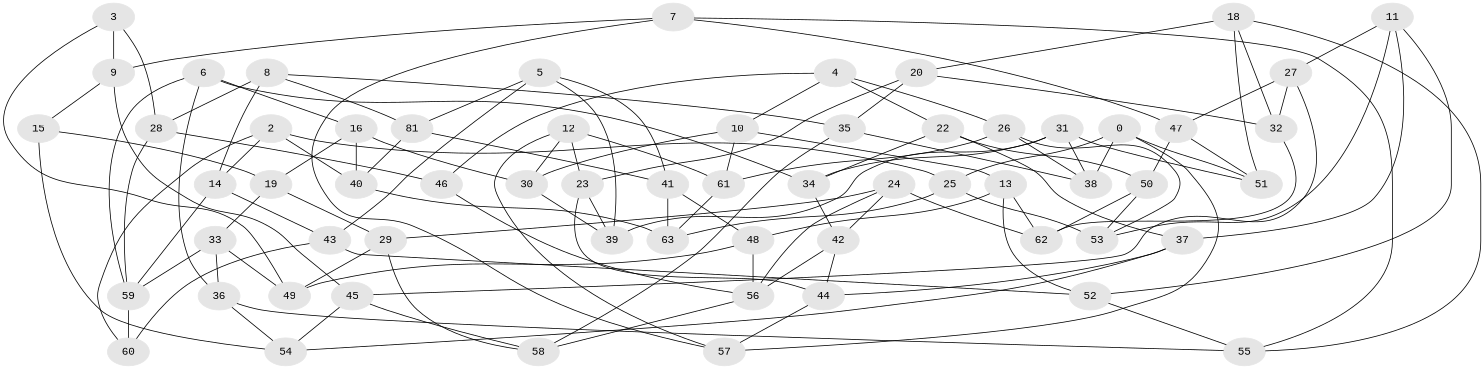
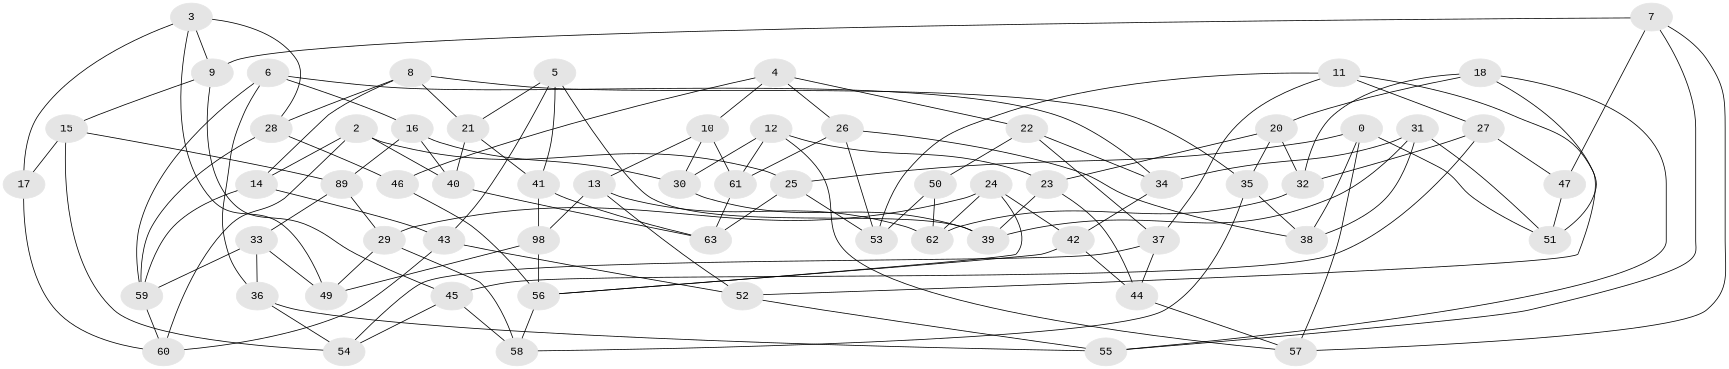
(412, 129) -> (468, 129)
(1161, 157) -> none
none -> (24, 184)
(271, 184) -> (342, 184)
(753, 240) -> (539, 240)
